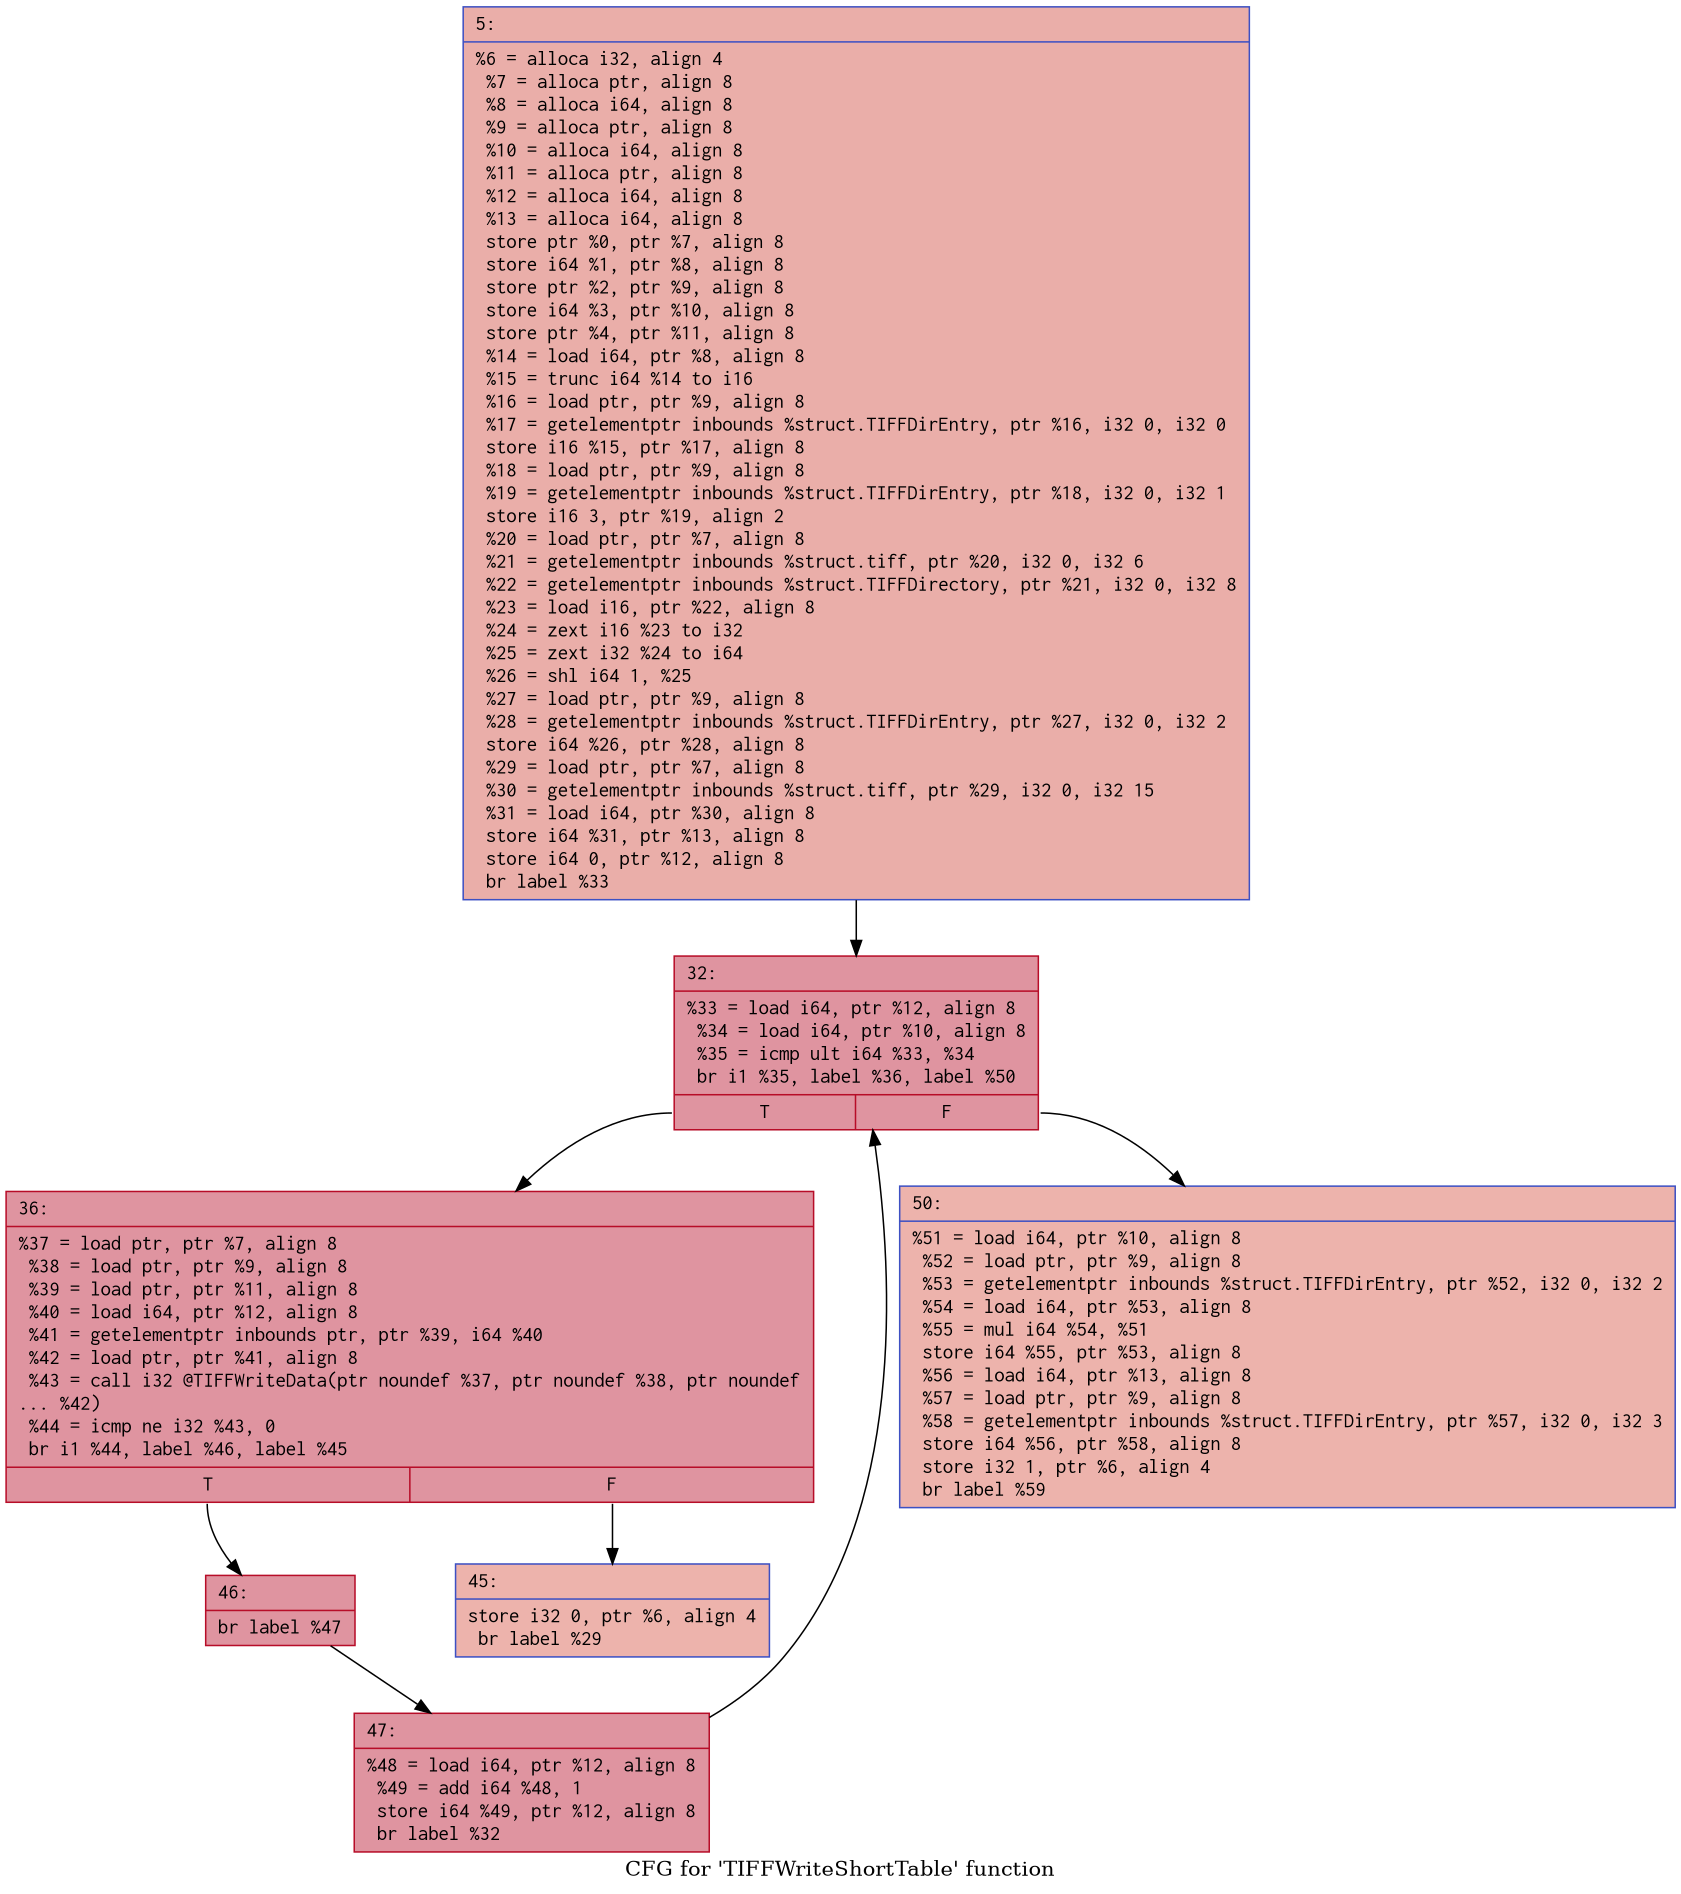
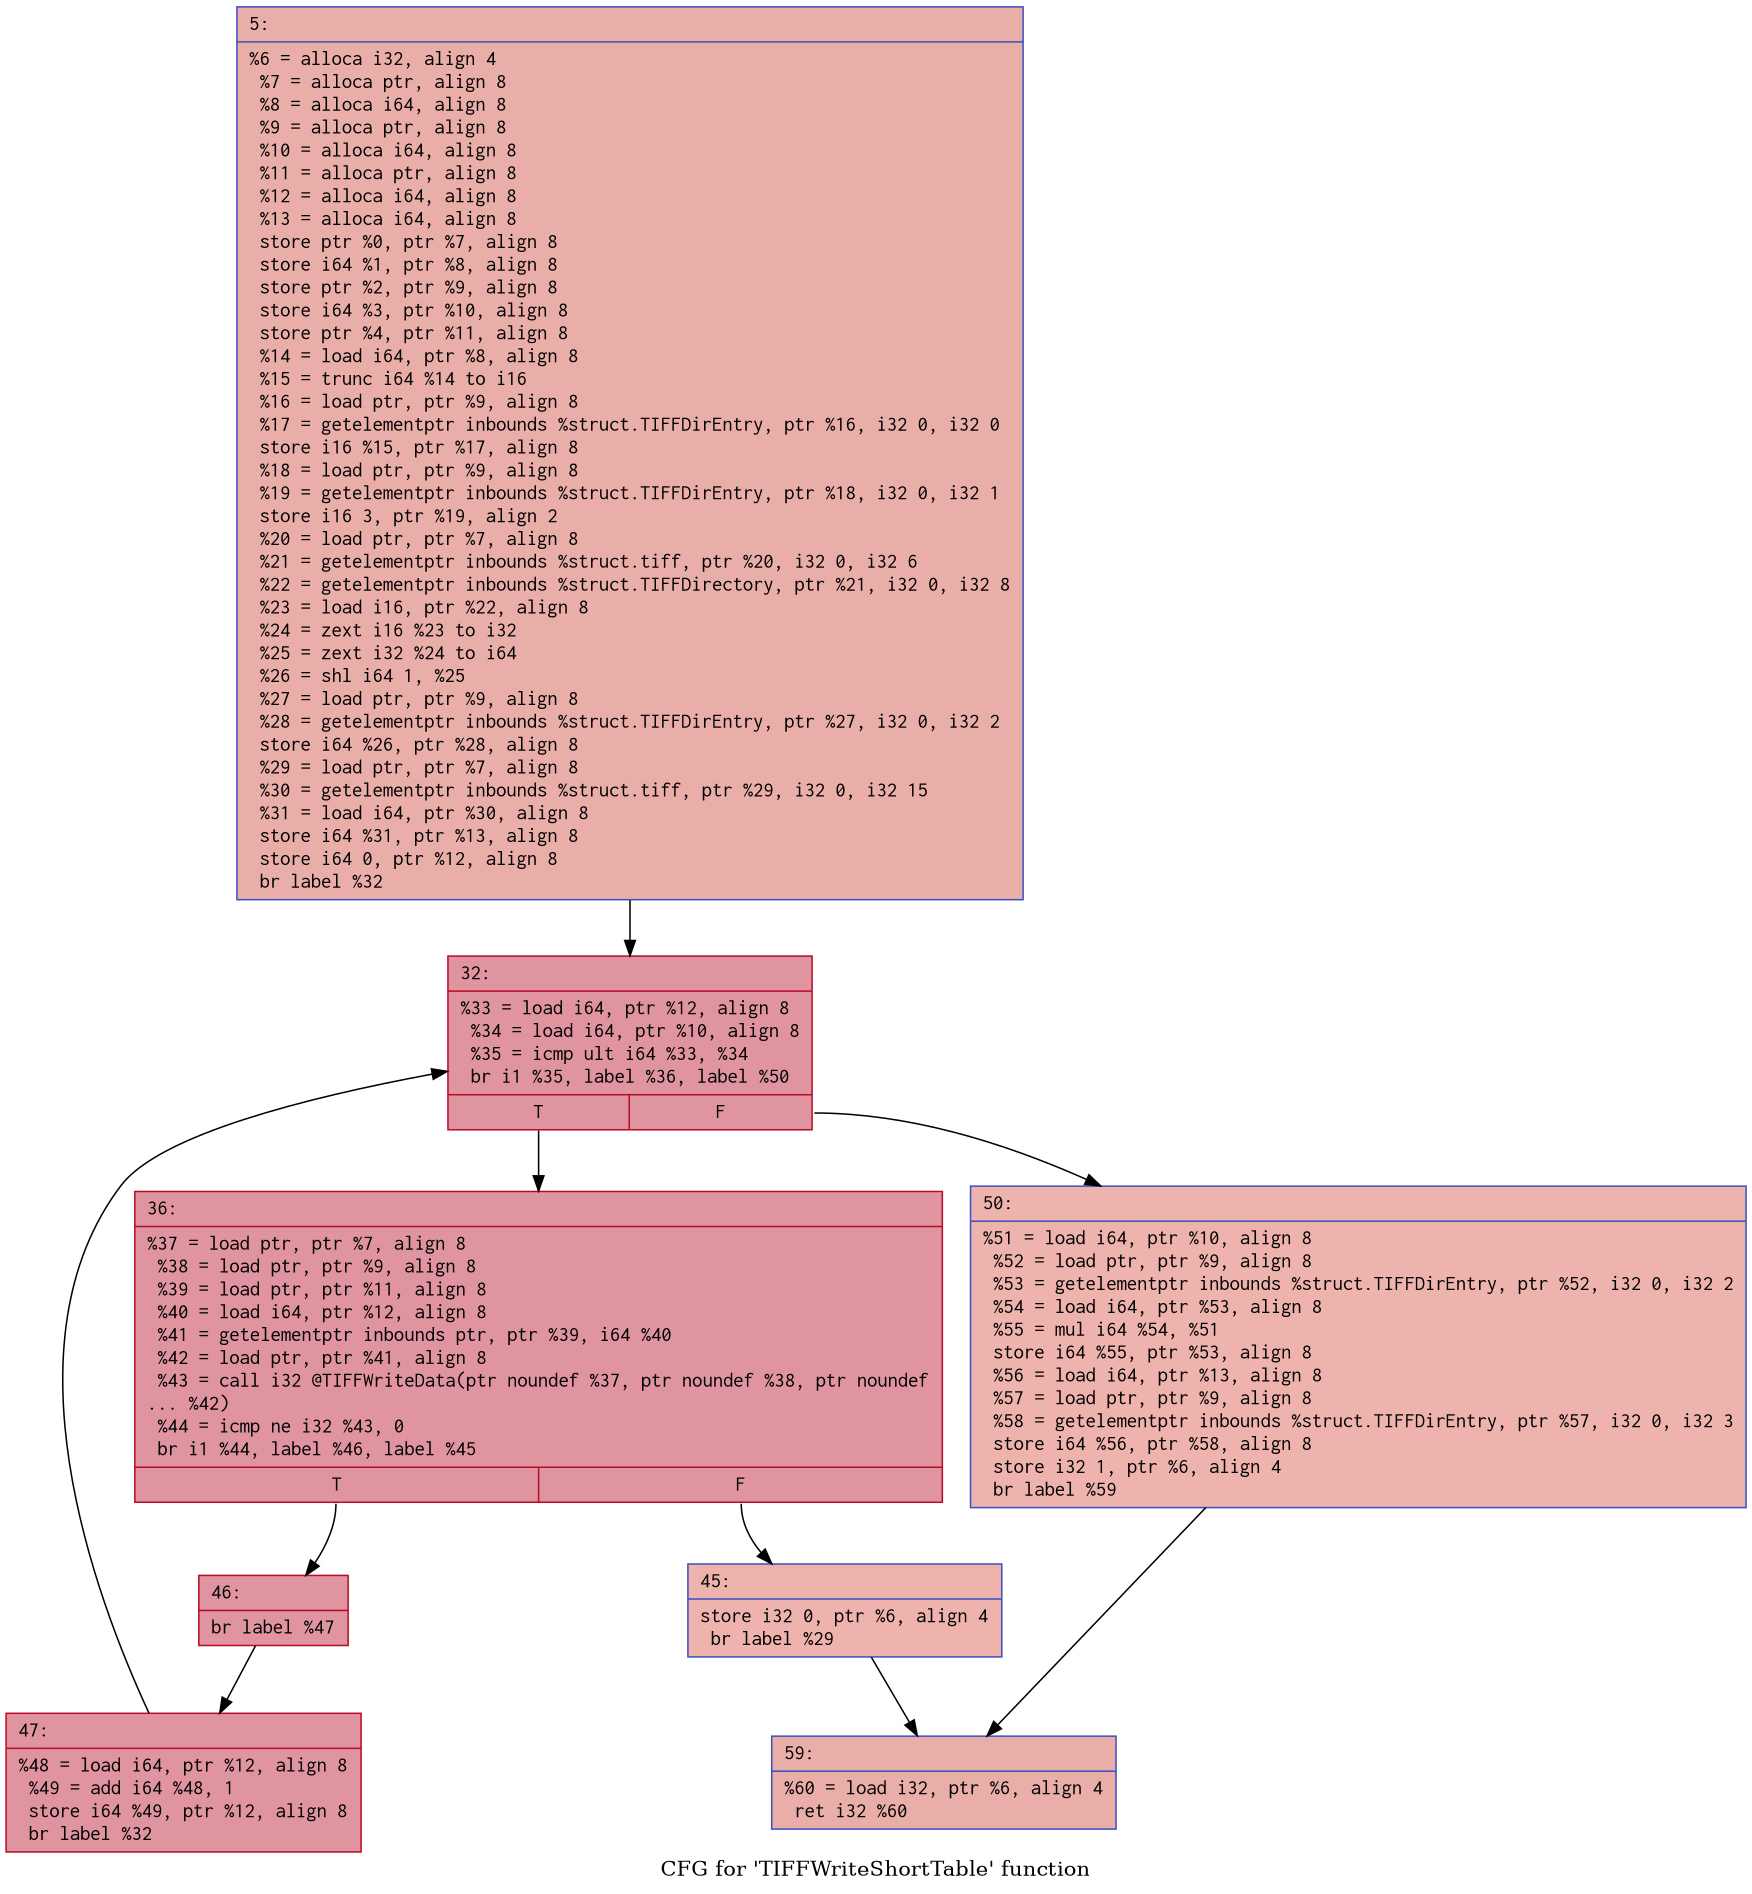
(542, 881) -> (316, 881)
none -> (944, 1783)
